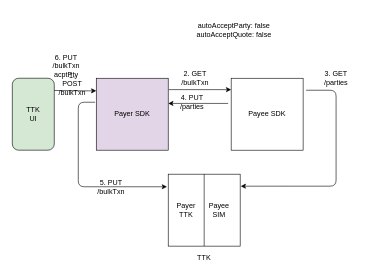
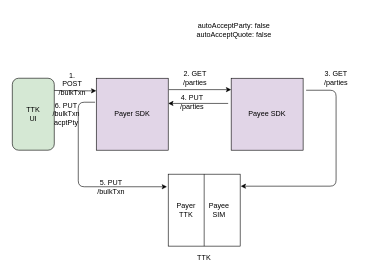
(66, 66) -> (66, 114)
(195, 78) -> (195, 78)
(267, 114) -> (267, 114)
